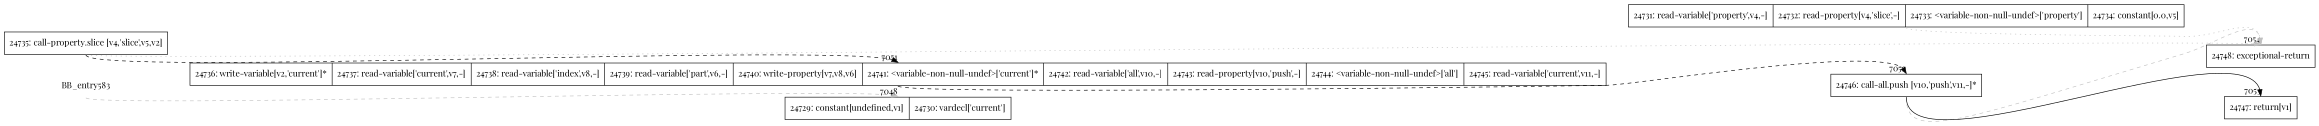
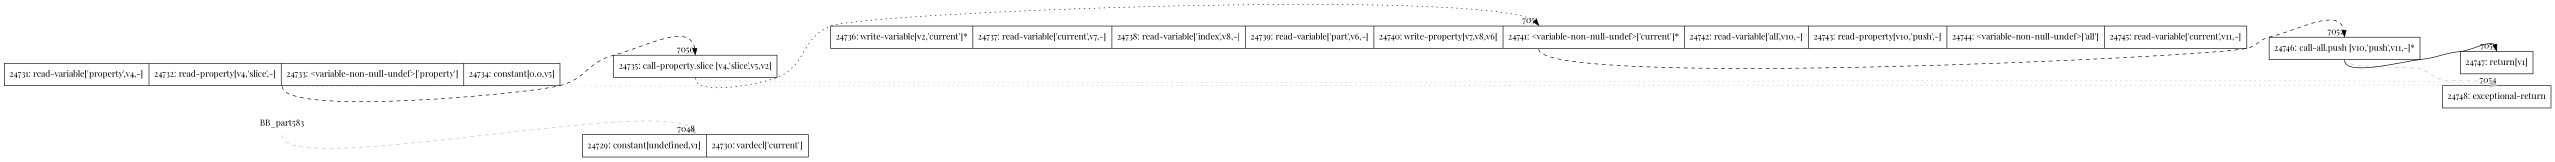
(489, 59) -> (1102, 8)
(86, 86) -> (282, 124)
none -> (495, 94)
